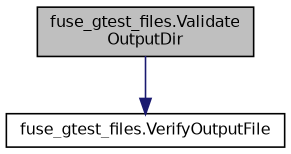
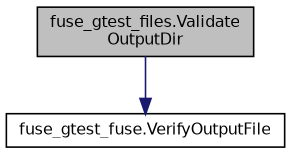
(146, 130) -> (146, 130)
